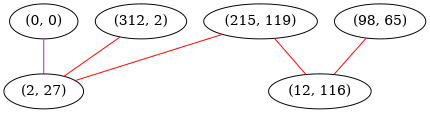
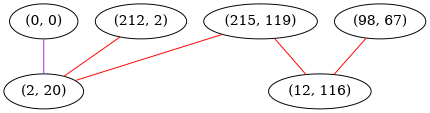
(141, 21) -> (141, 21)
(380, 21) -> (380, 21)
(44, 91) -> (44, 91)
